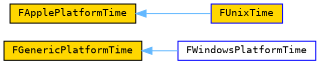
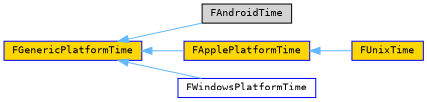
(73, 14) -> (247, 51)
none -> (247, 14)
(73, 51) -> (73, 51)
none -> (168, 51)
